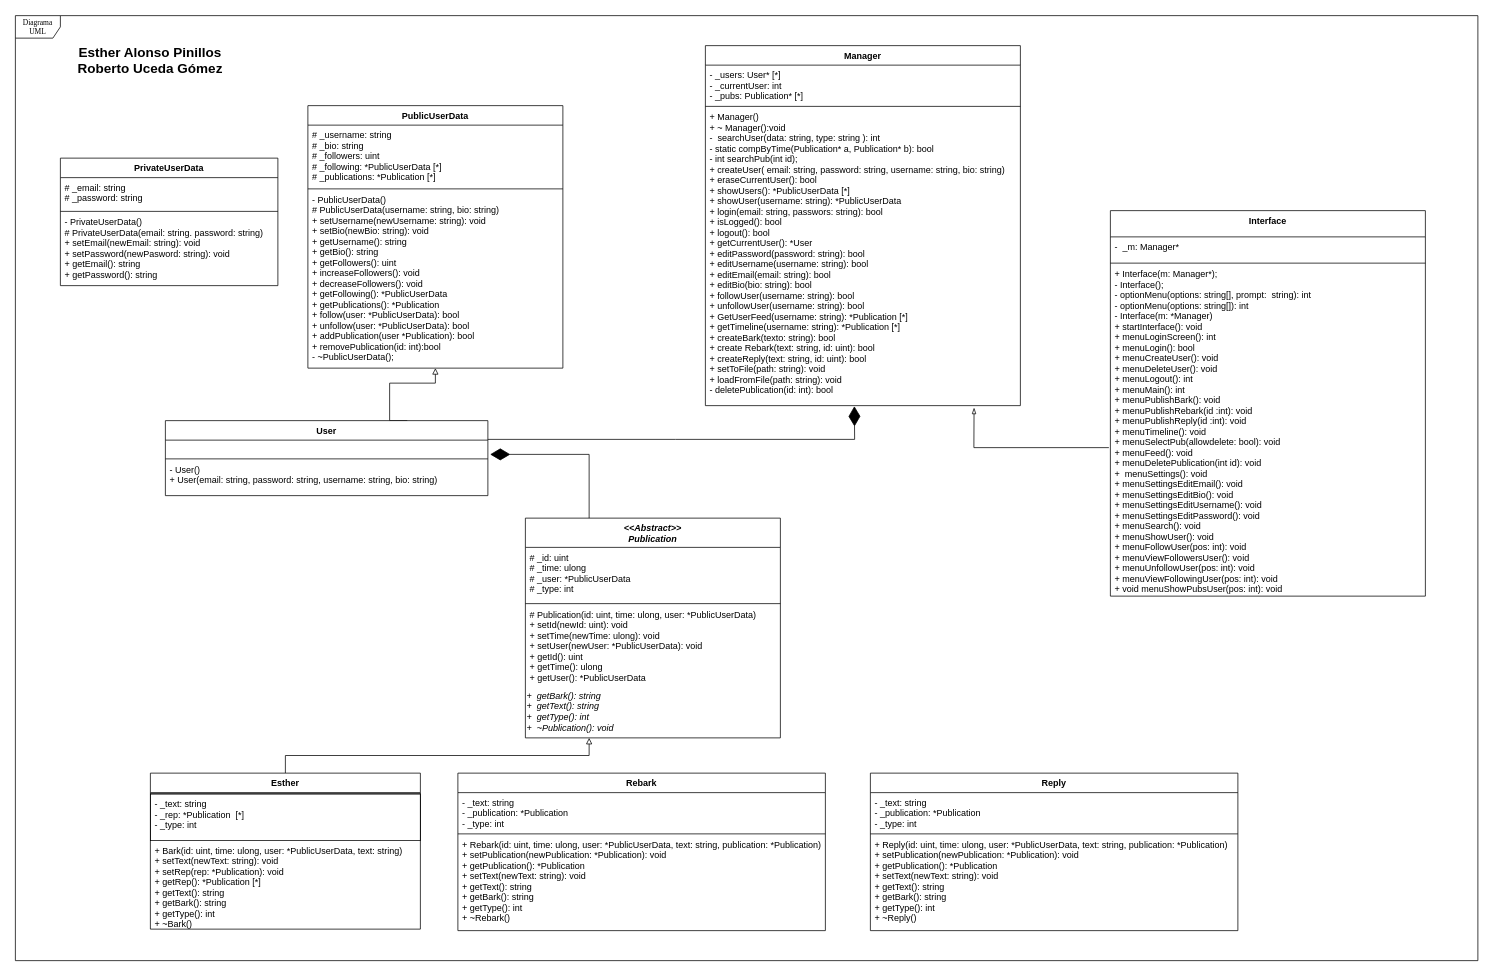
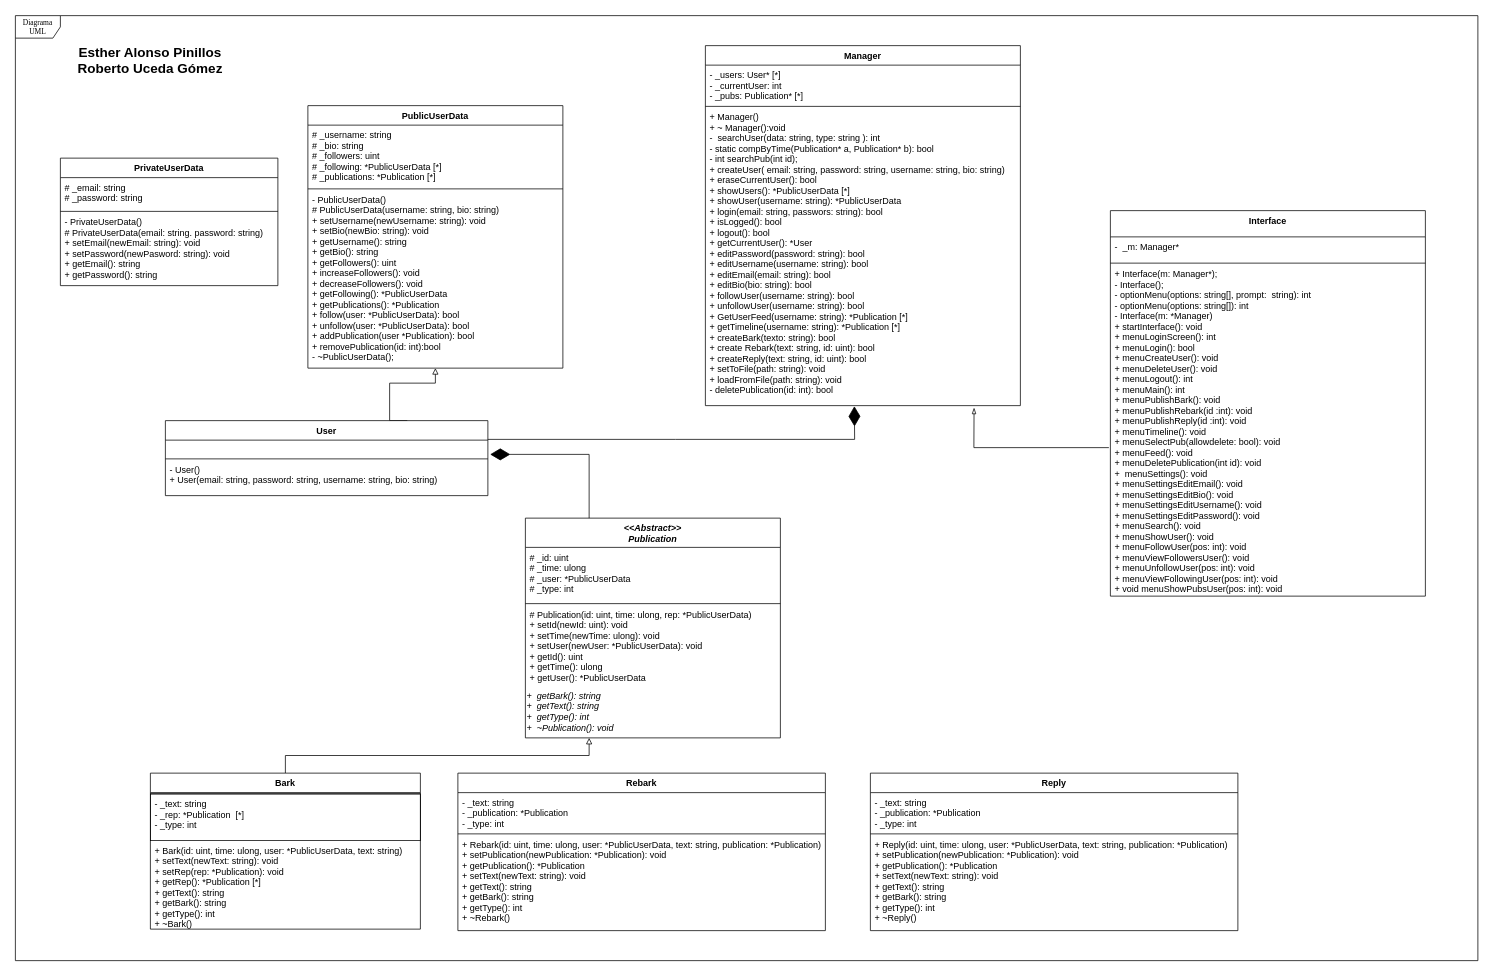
(655, 614) -> (652, 614)
(285, 783) -> (285, 783)
